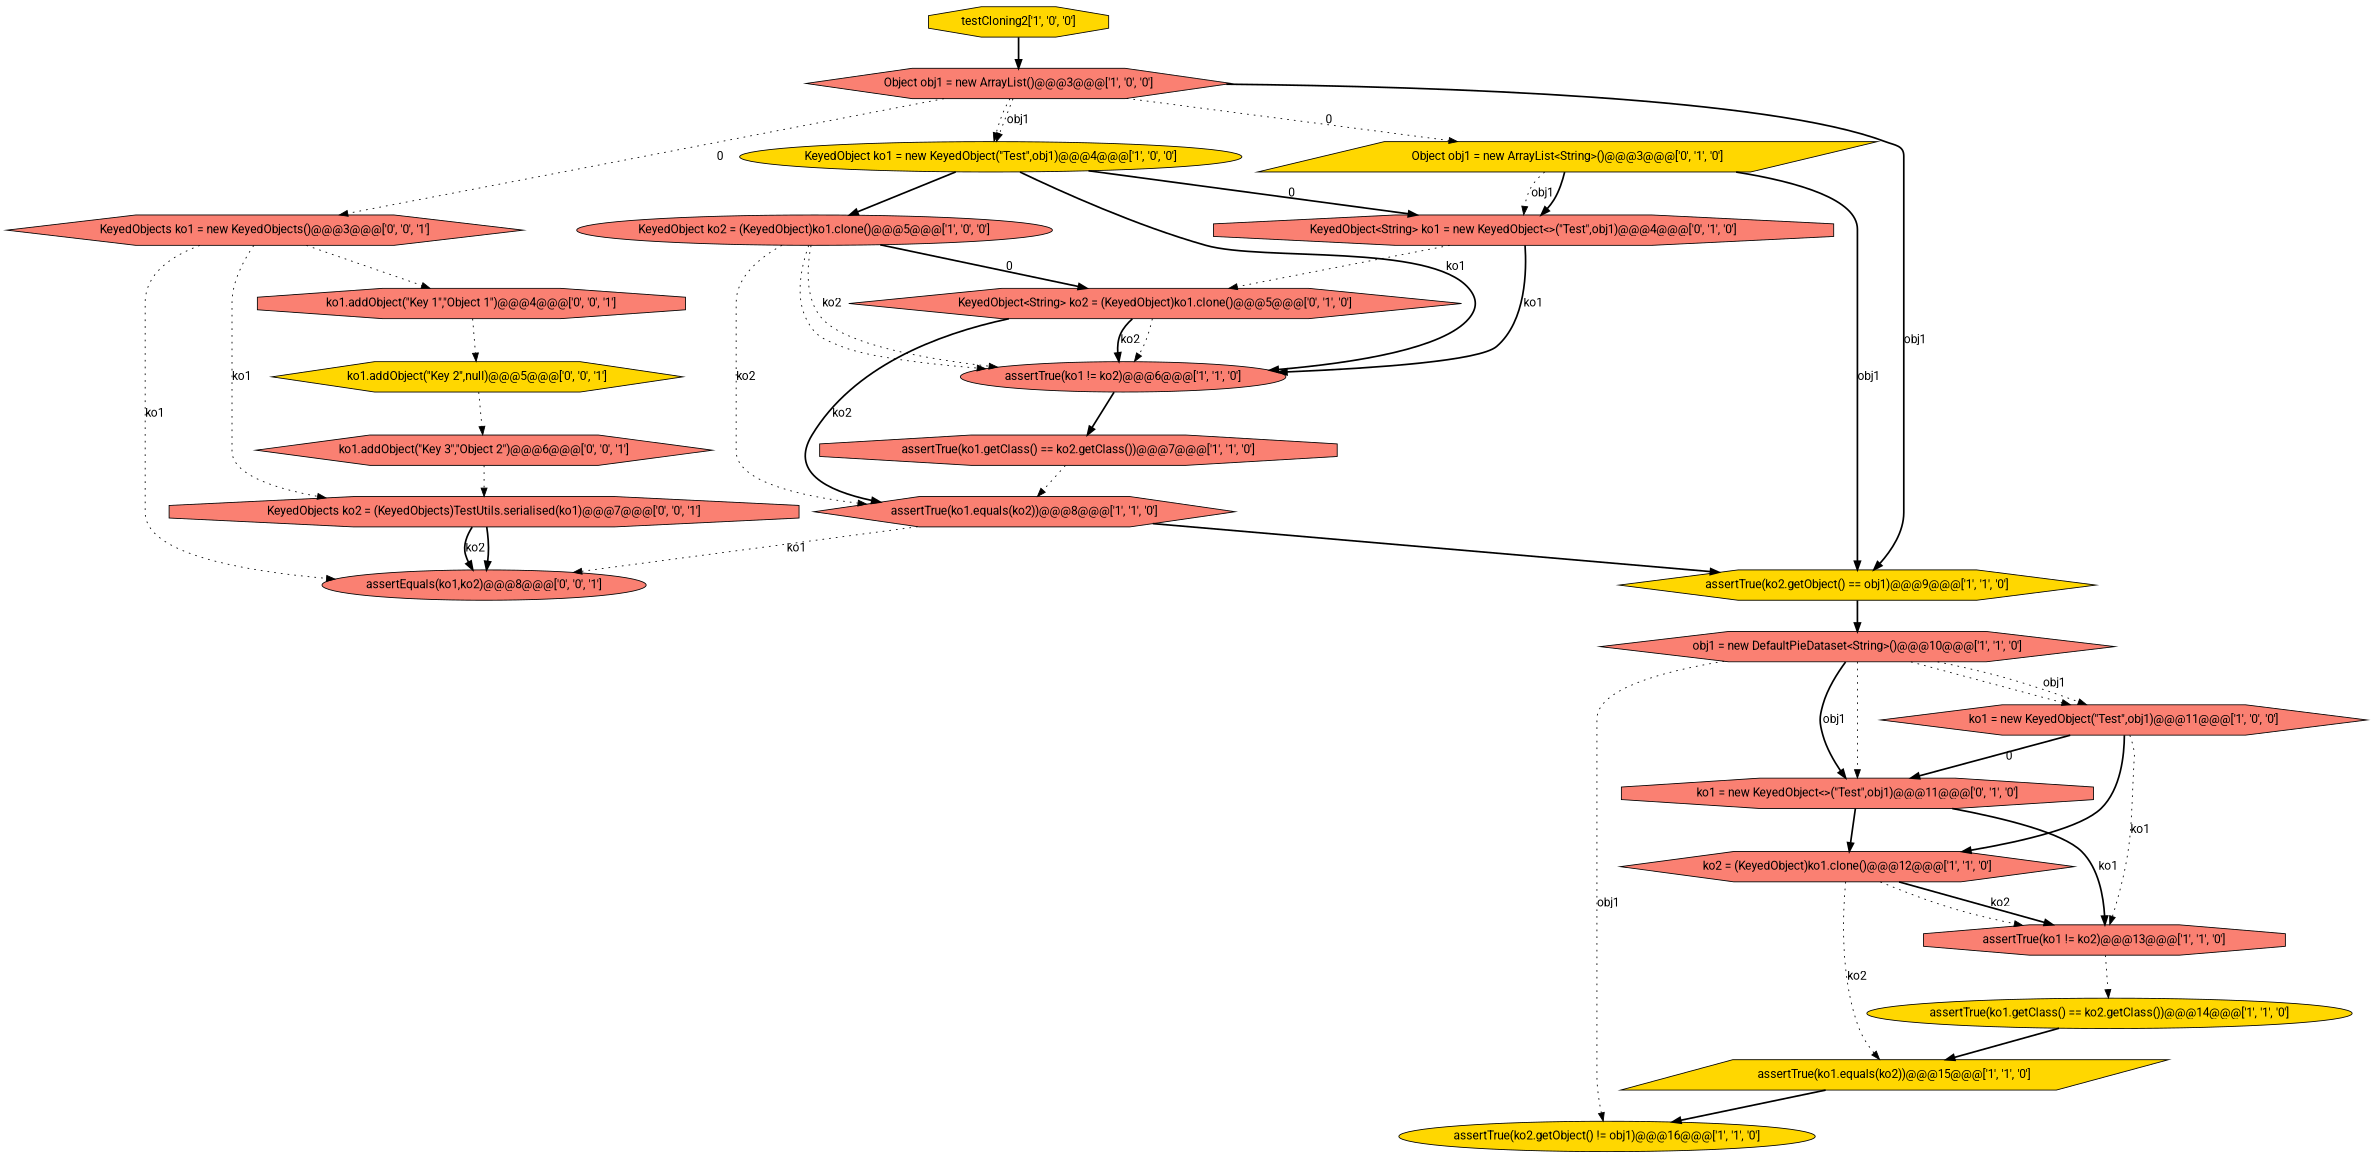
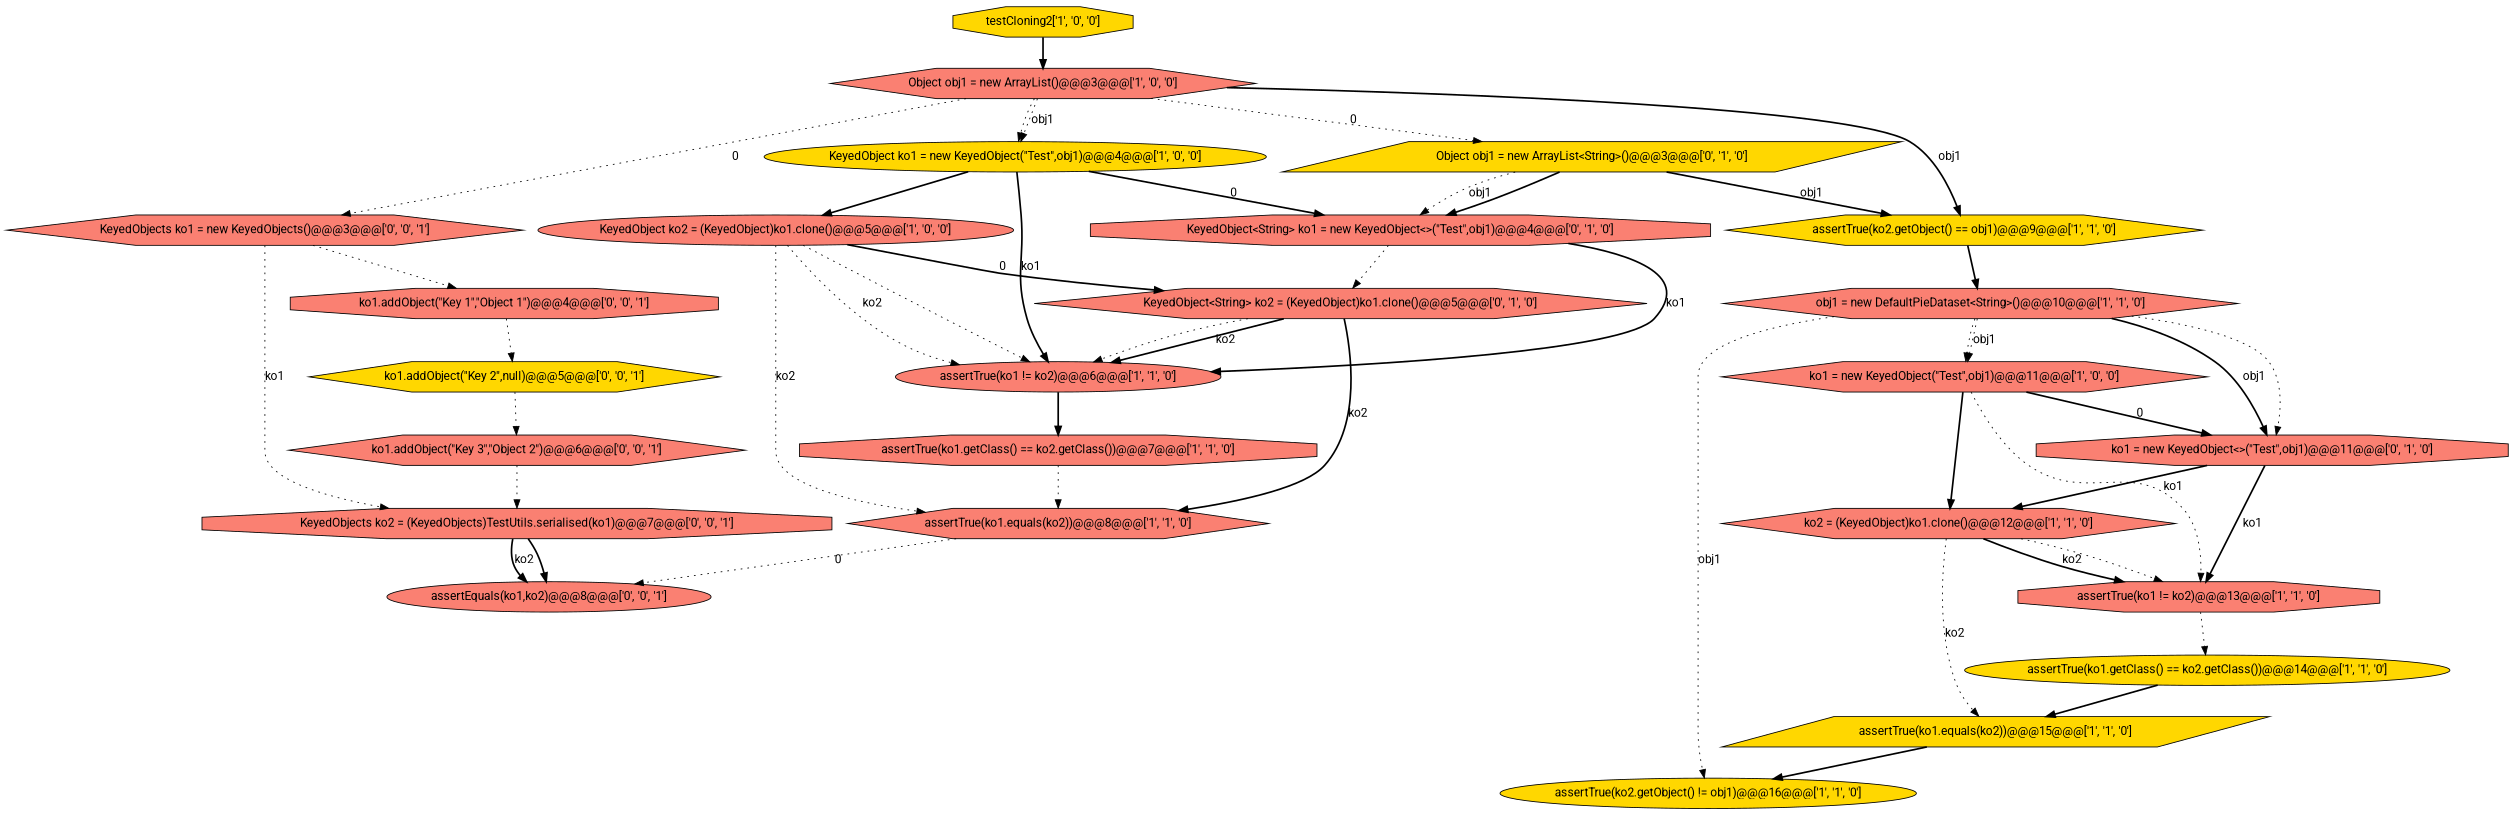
(145, 467) -> none
(796, 548) -> (838, 560)
(1432, 548) -> none
